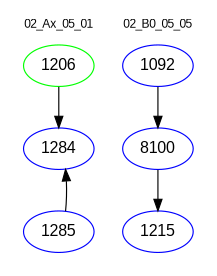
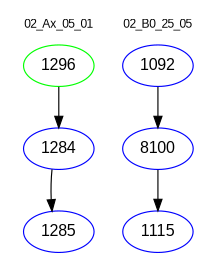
(158, 25) -> (158, 25)
(59, 66) -> (59, 66)
(66, 196) -> (51, 184)
(158, 232) -> (158, 232)
